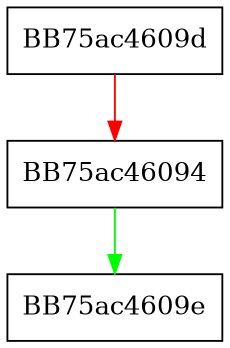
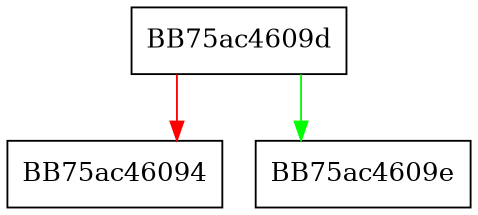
(115, 231) -> (301, 98)
